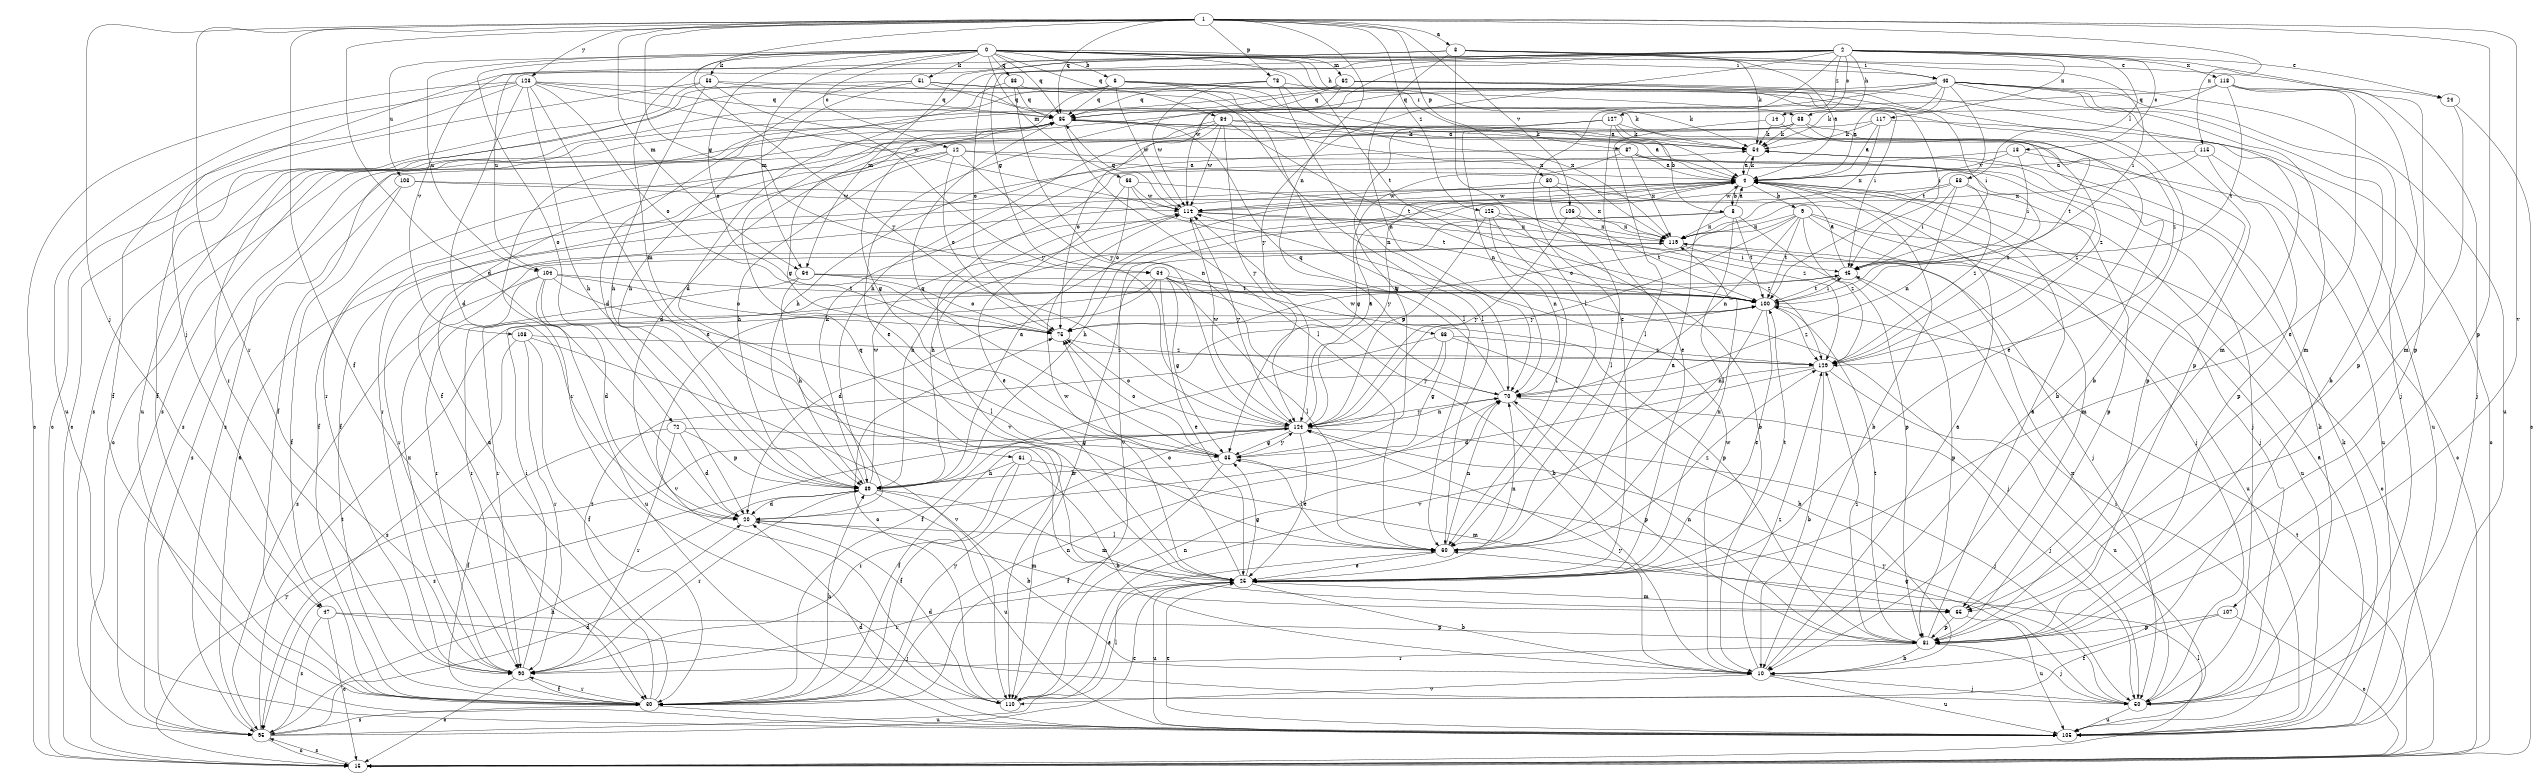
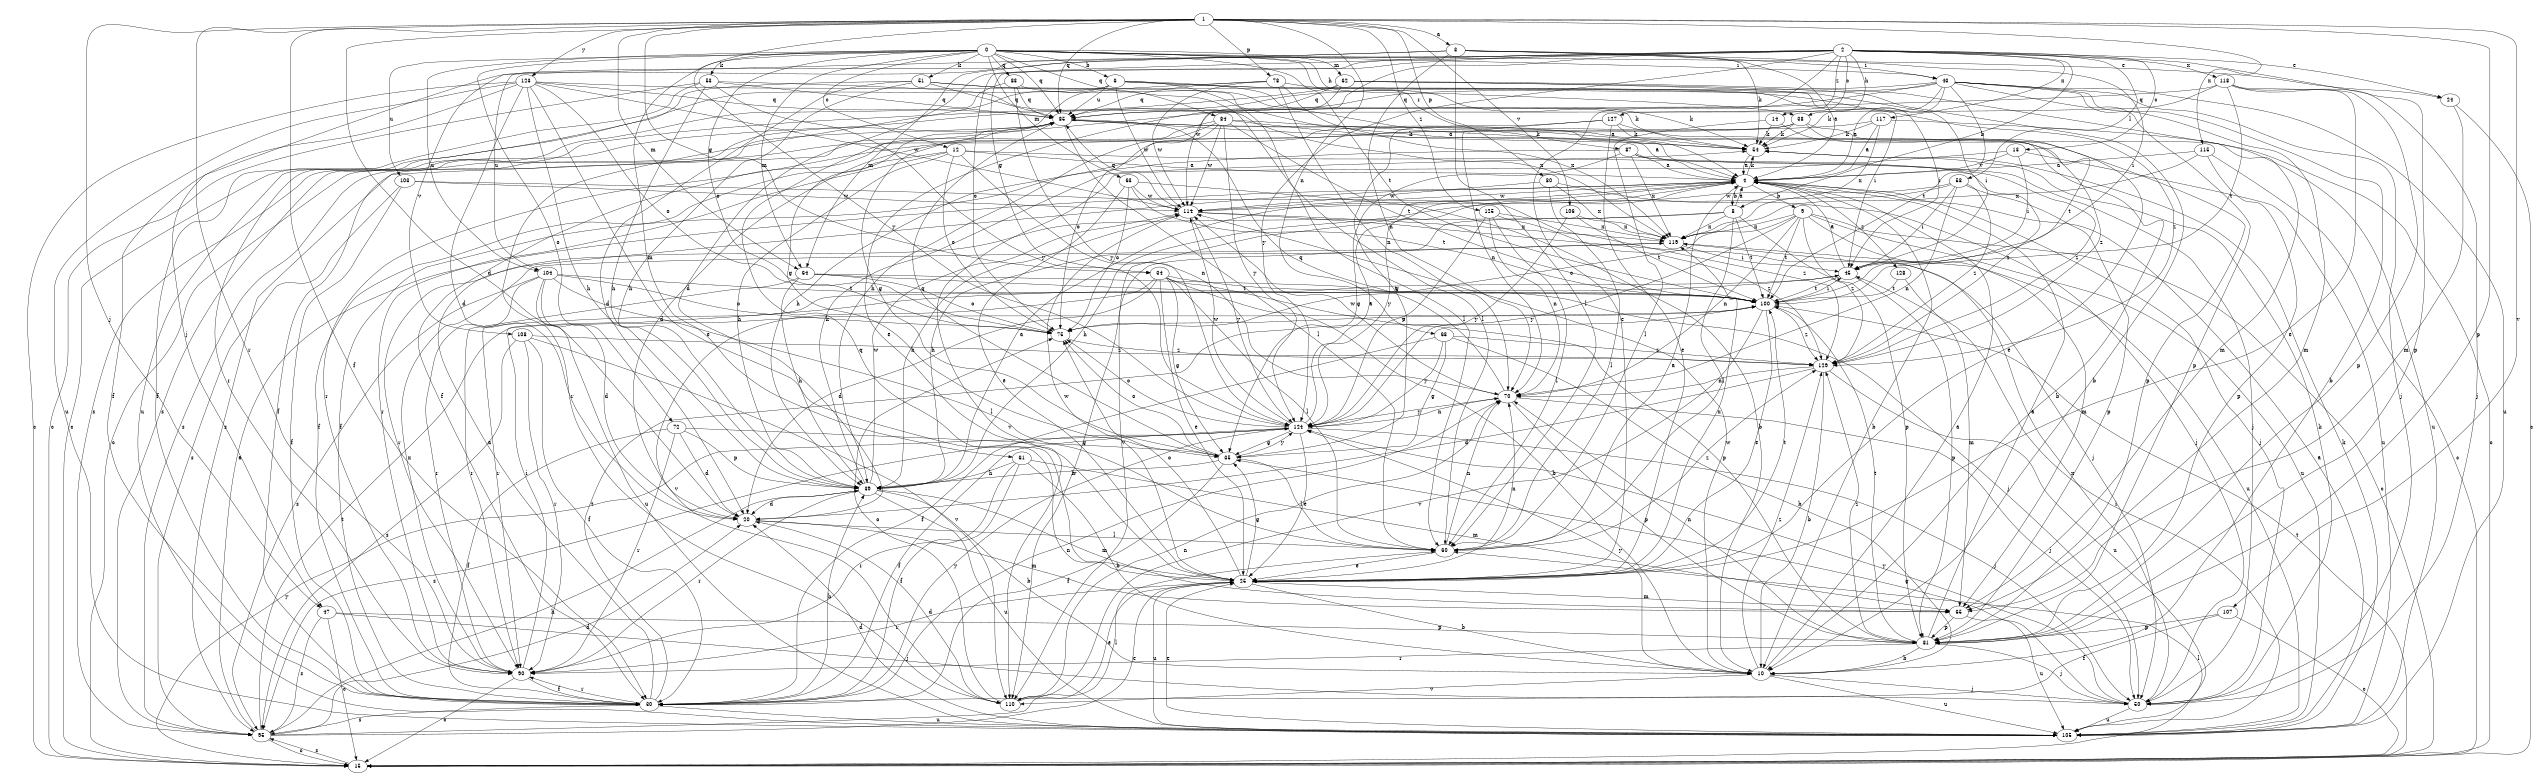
(1099, 100) -> (1099, 100)
(1672, 165) -> (2024, 116)
none -> (1901, 273)
